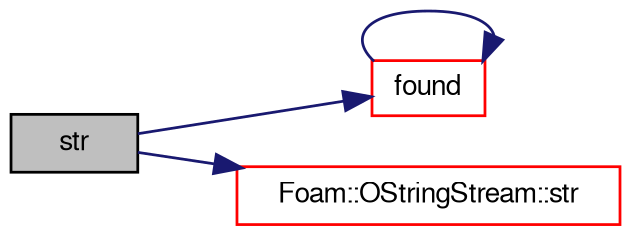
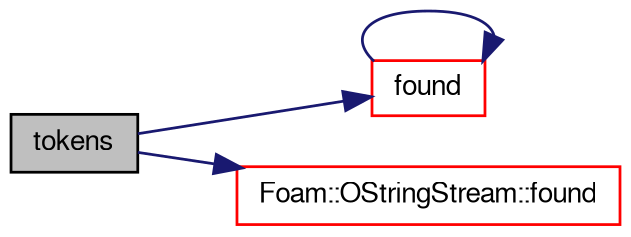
(74, 143) -> (74, 143)
(428, 196) -> (428, 196)
